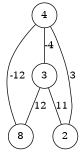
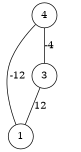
(21, 136) -> (21, 136)
(65, 136) -> none
